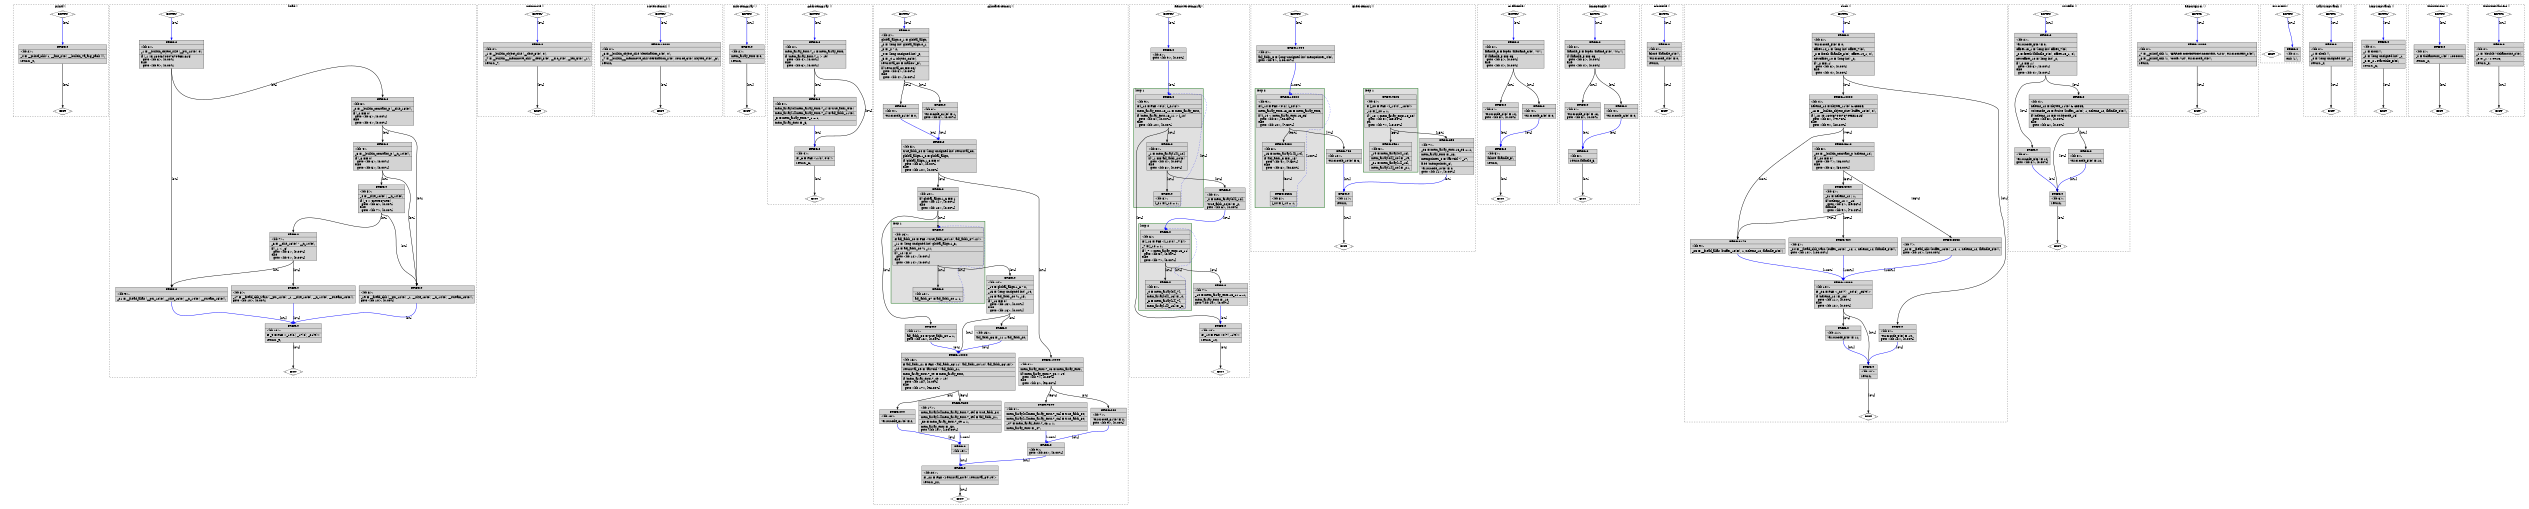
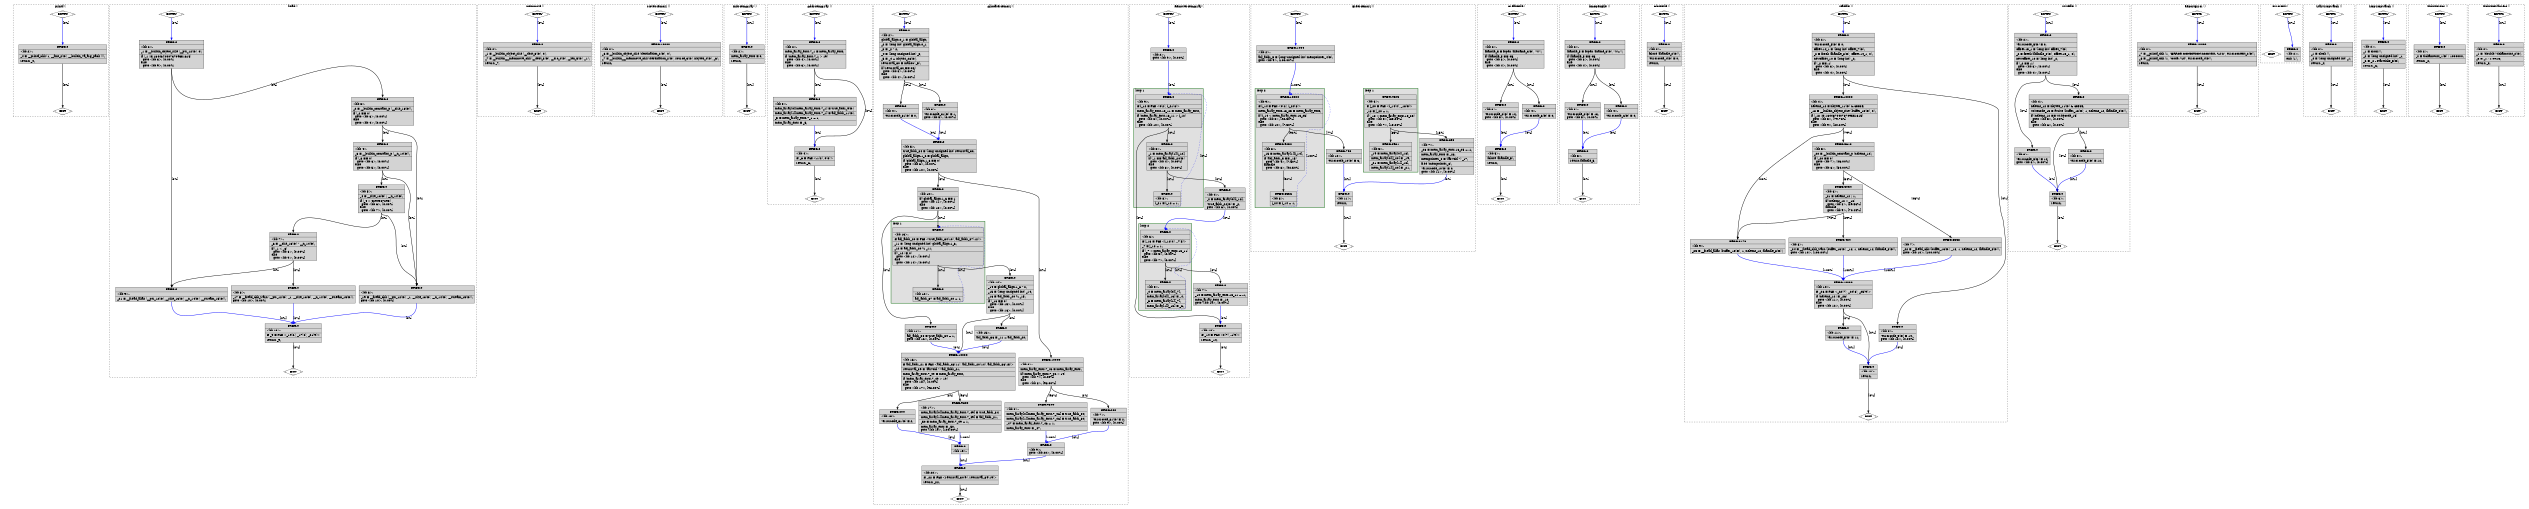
(1846, 7) -> (1846, 7)
(1369, 122) -> (1369, 122)
(1267, 165) -> (1270, 165)
